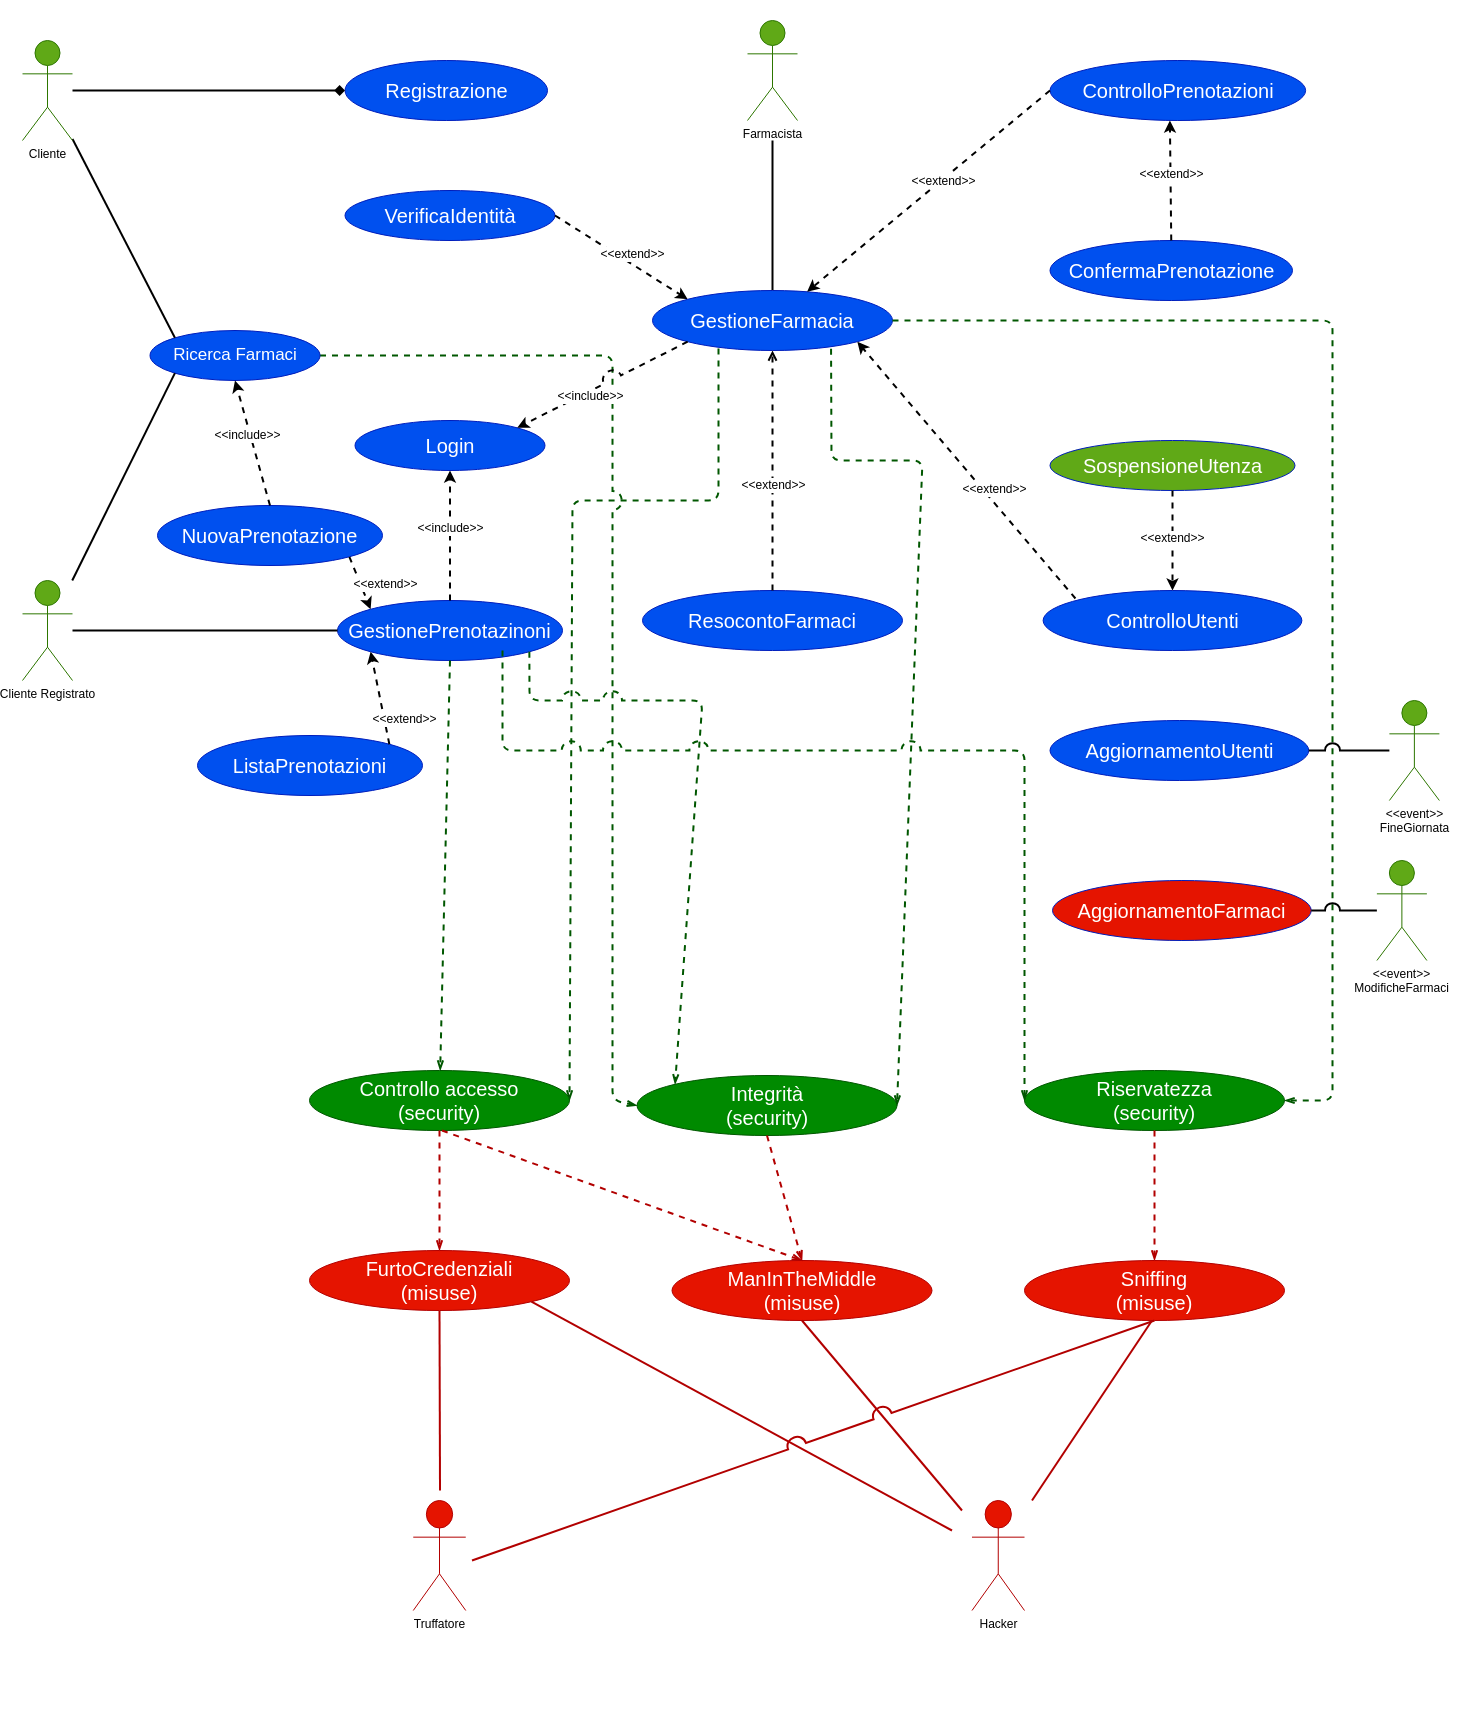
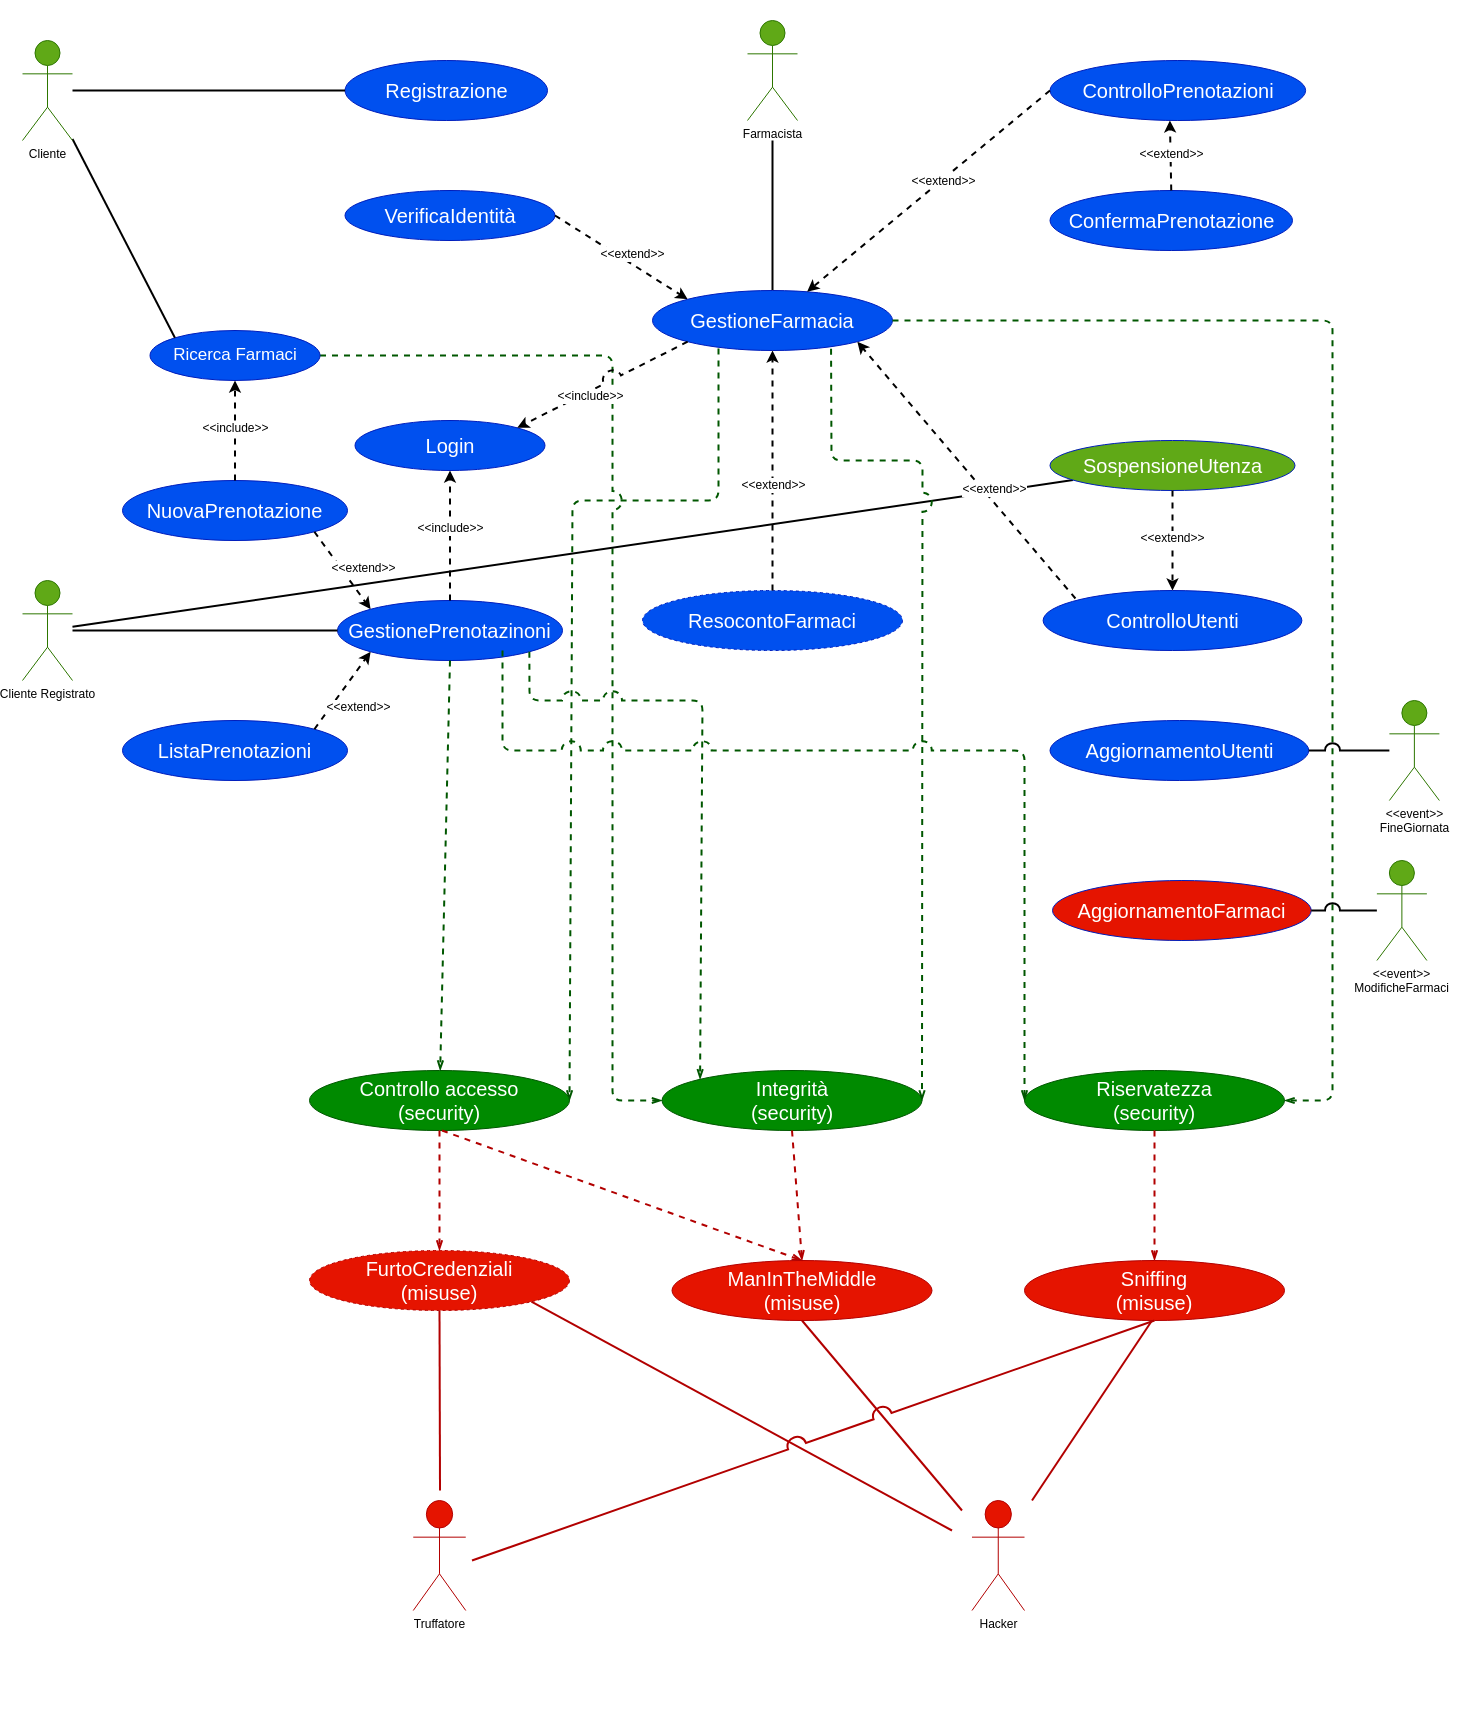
(335, 91) -> (339, 91)
(1171, 271) -> (1171, 221)
(773, 360) -> (773, 361)
(123, 477) -> (518, 562)
(270, 536) -> (235, 511)
(773, 621) -> (773, 621)
(310, 766) -> (235, 751)
(767, 1106) -> (792, 1101)
(440, 1281) -> (440, 1281)
